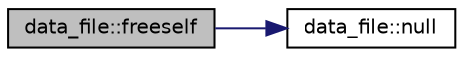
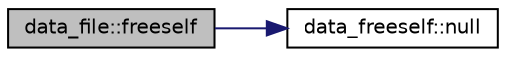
(371, 28) -> (393, 28)
